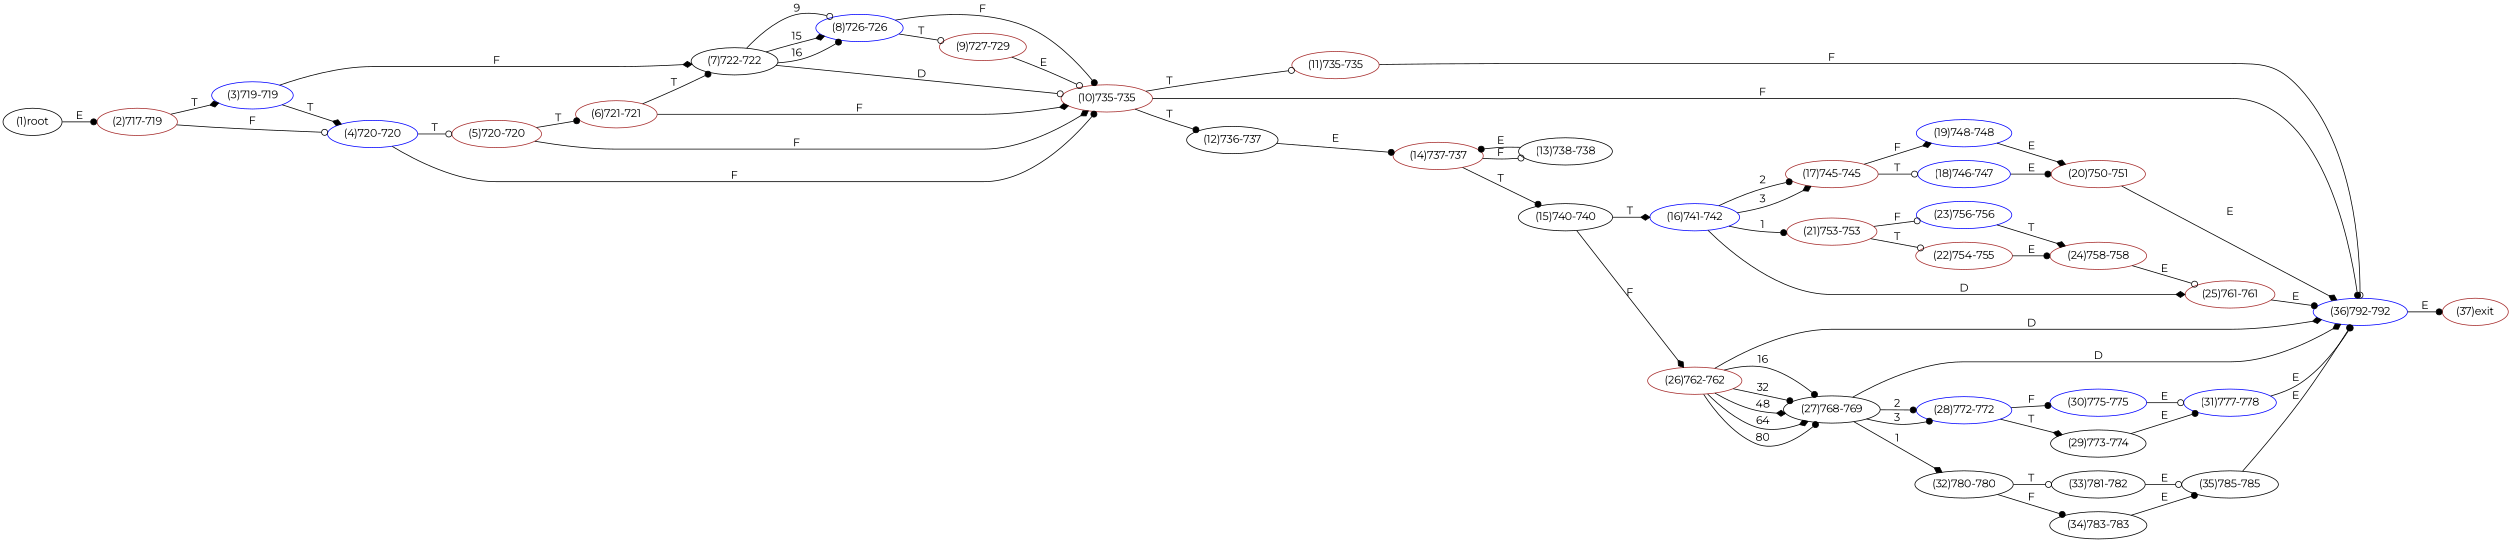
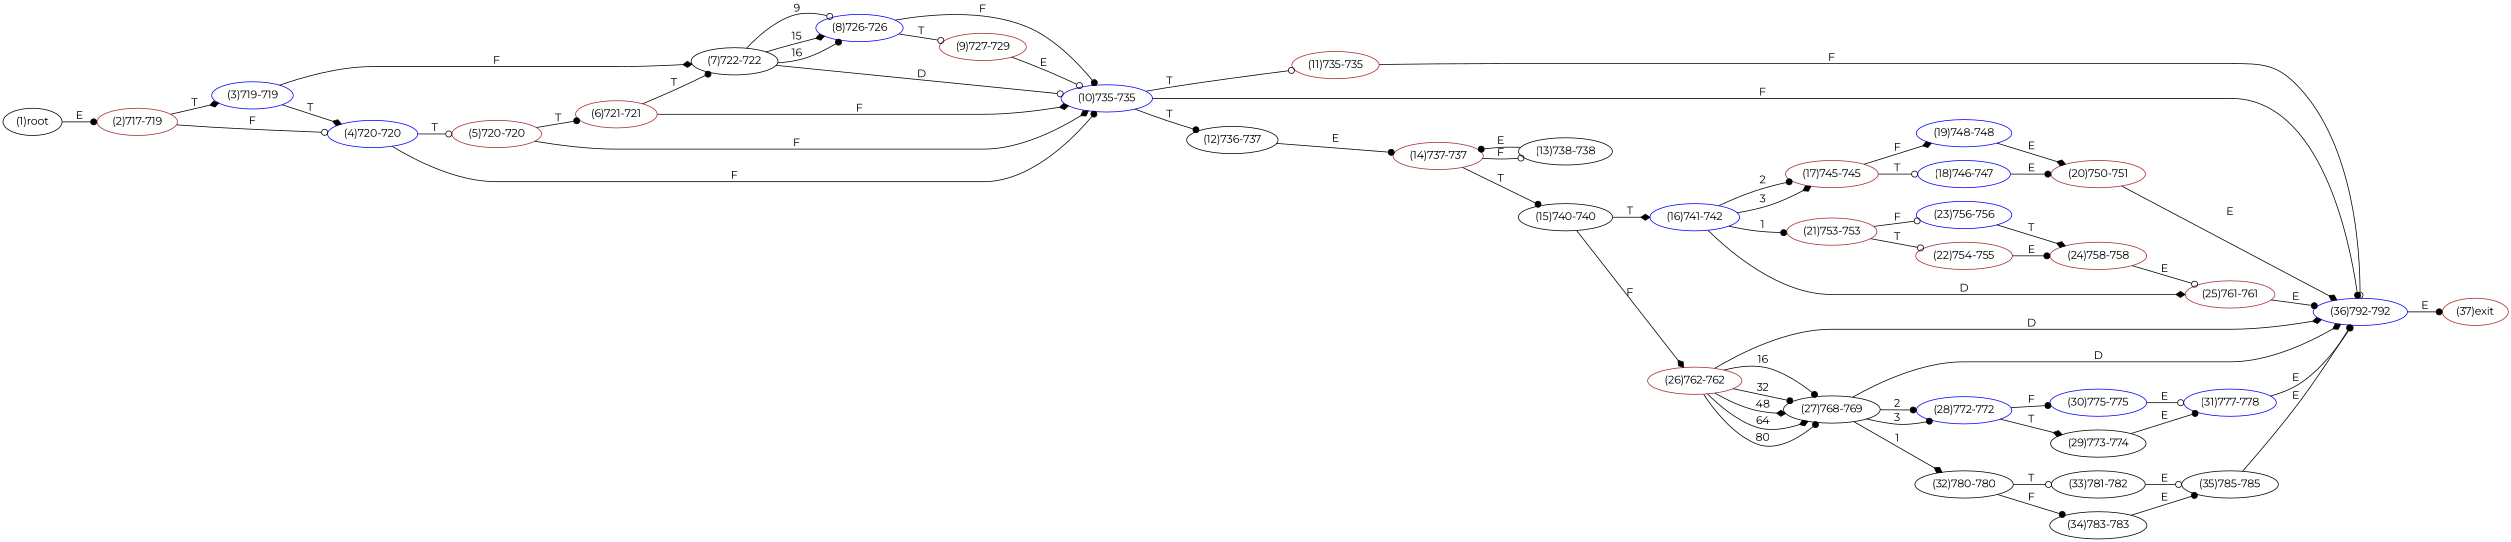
(1107, 98) -> (1107, 98)
